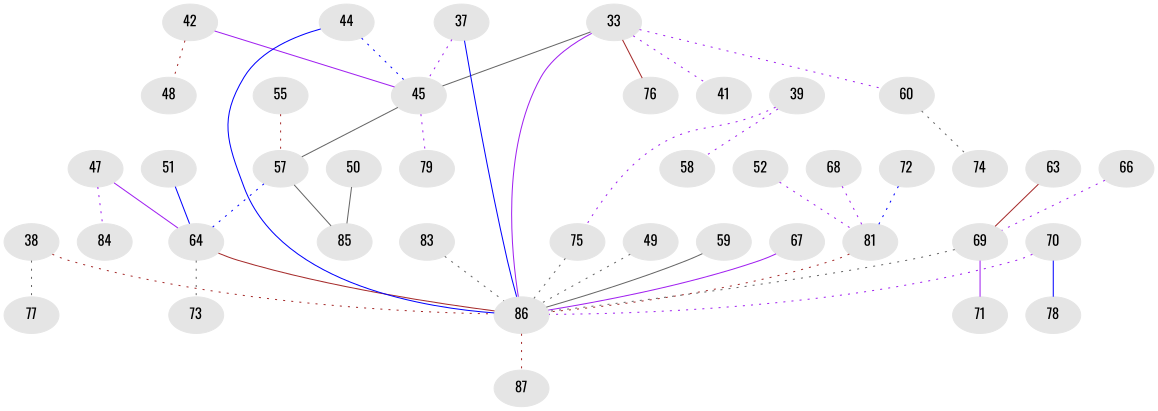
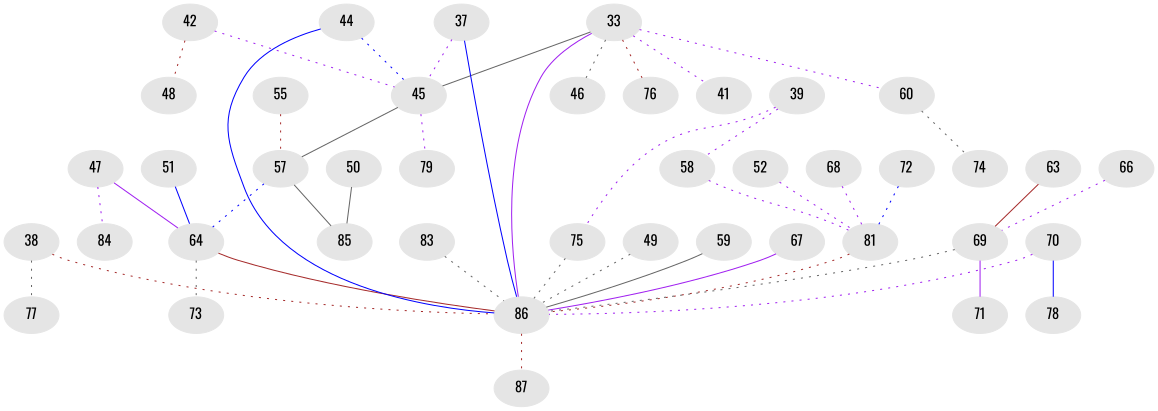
(305, 59) -> (305, 59)
(632, 59) -> (632, 59)
none -> (577, 96)
none -> (779, 205)
